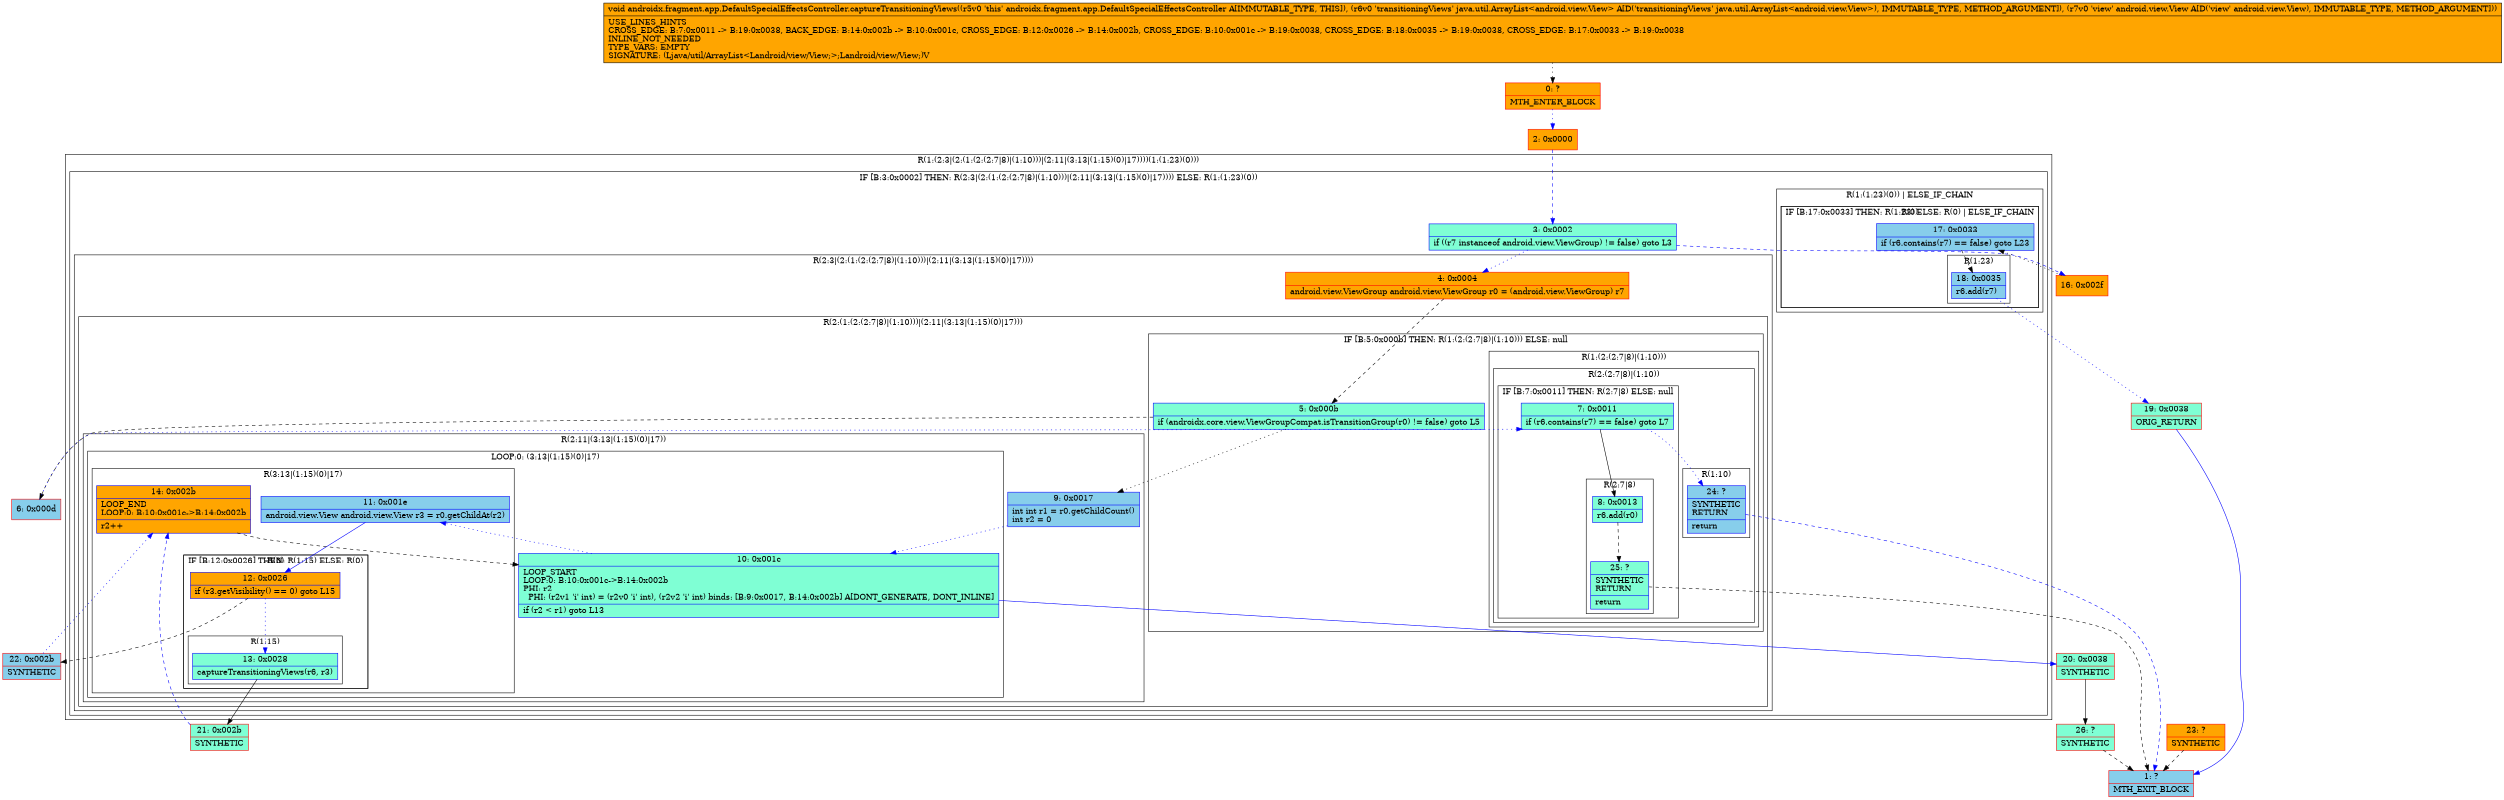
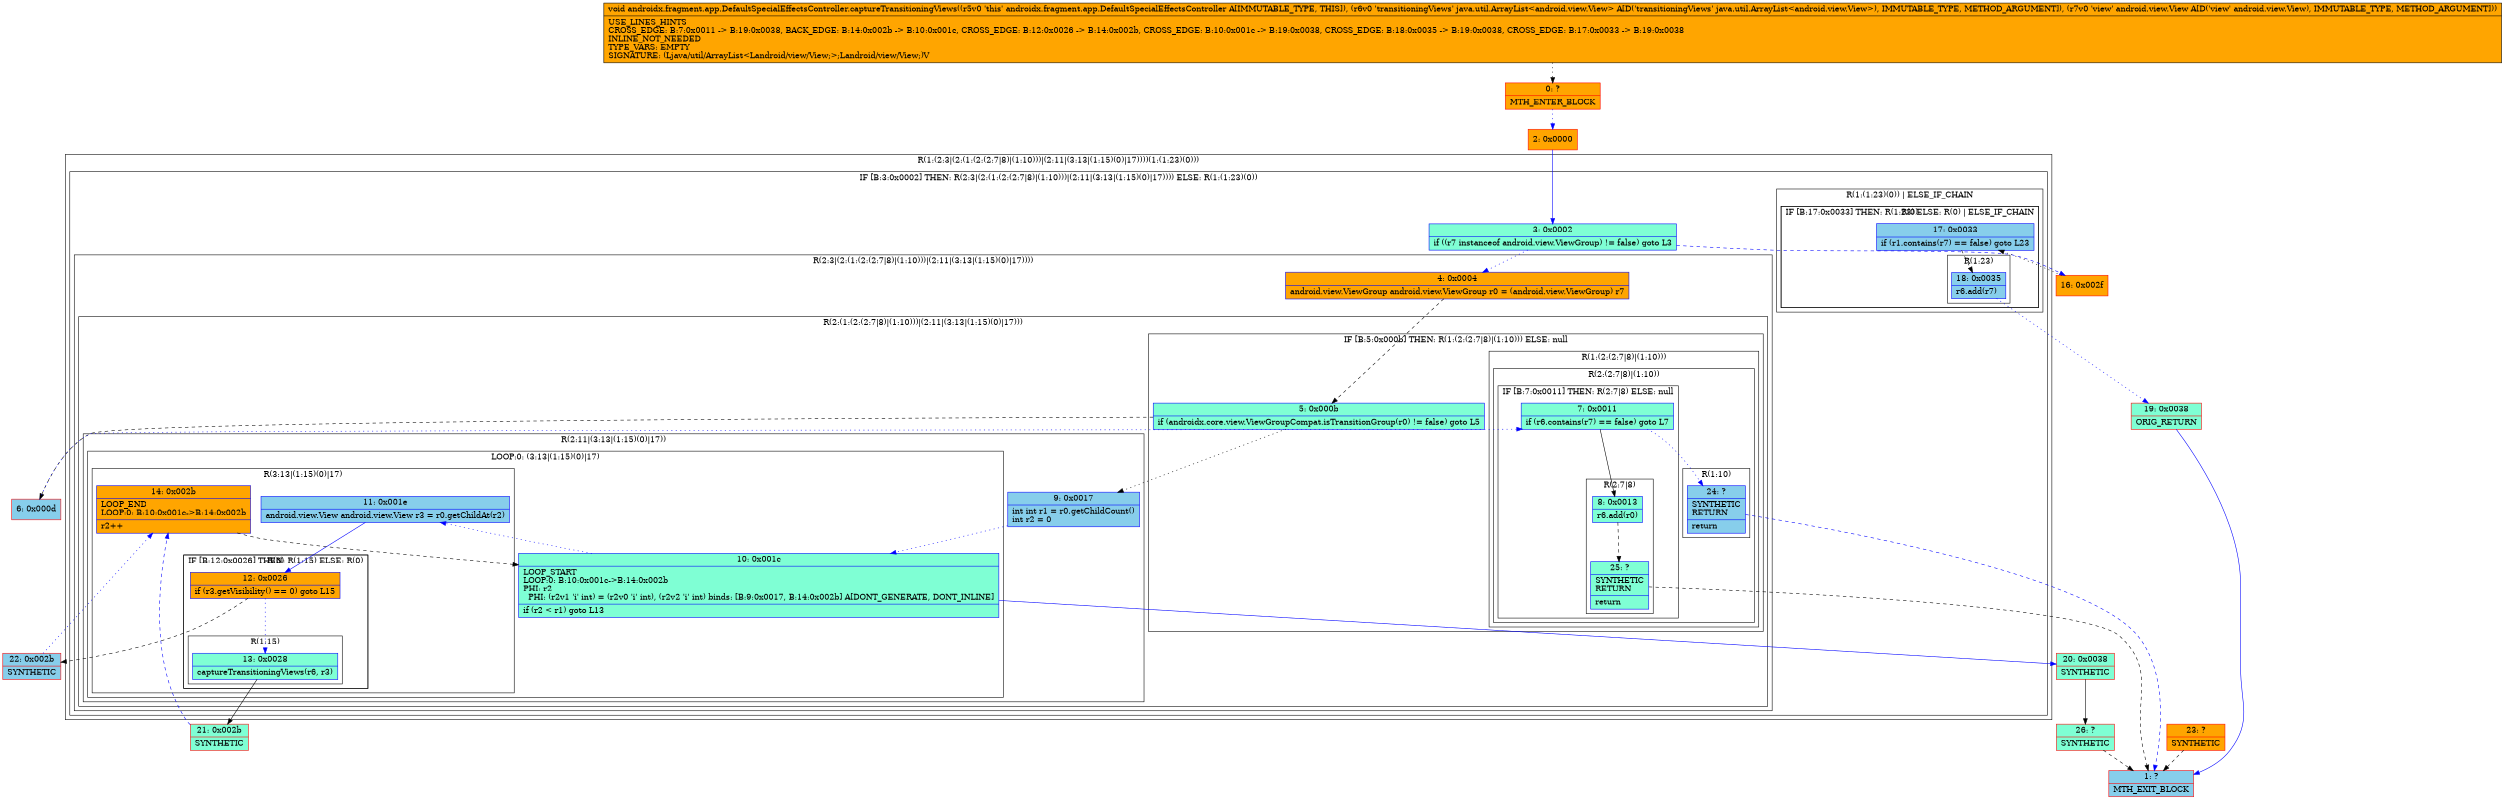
(1553, 184) -> (1553, 184)
(1955, 243) -> (1955, 243)
(1457, 286) -> (1457, 286)
